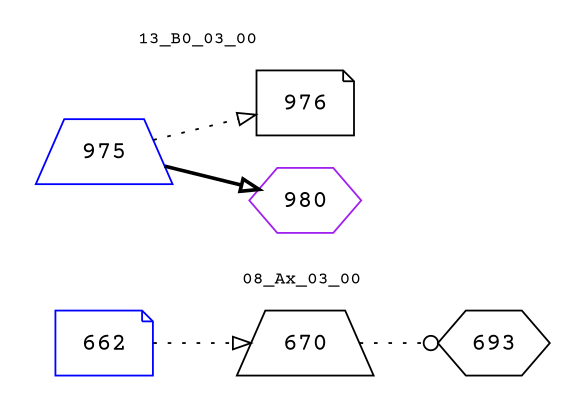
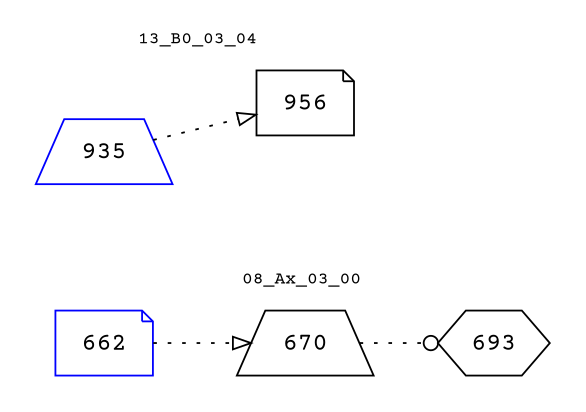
(198, 39) -> (198, 39)
(305, 103) -> (305, 103)
(104, 152) -> (104, 152)
(305, 200) -> none
